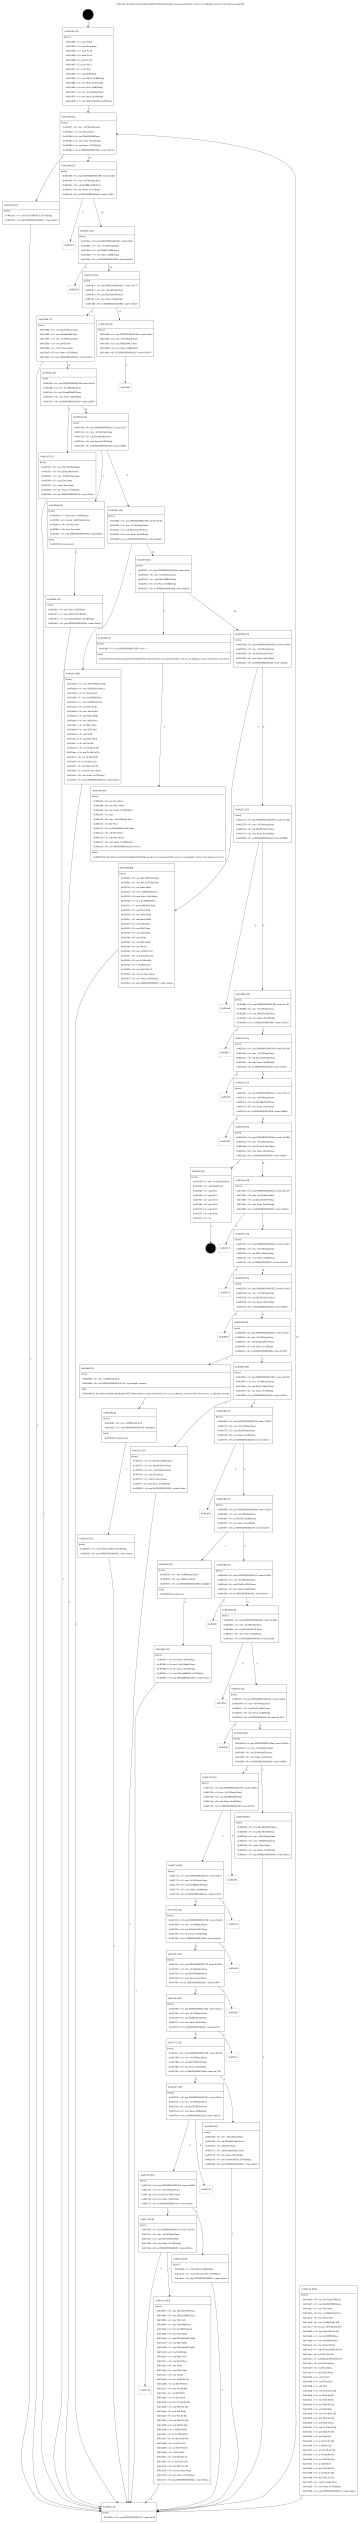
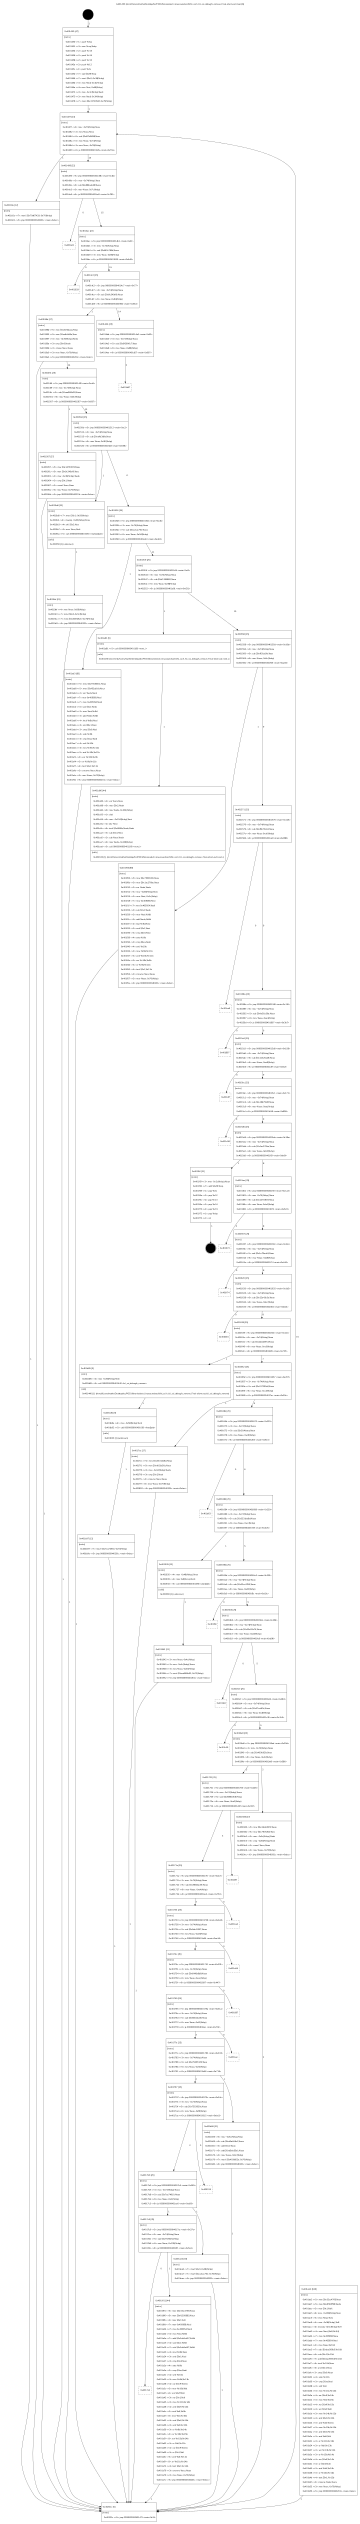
(195, 1990) -> none
